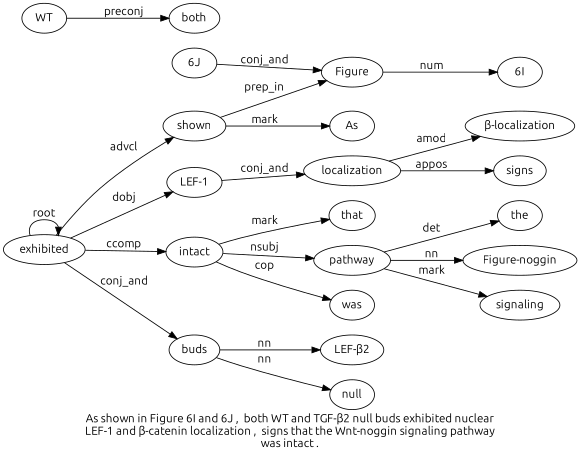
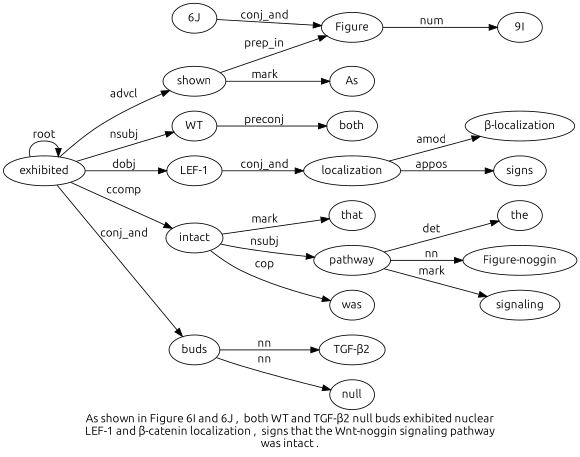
(520, 72) -> (520, 27)
none -> (121, 148)
(352, 350) -> (352, 350)
